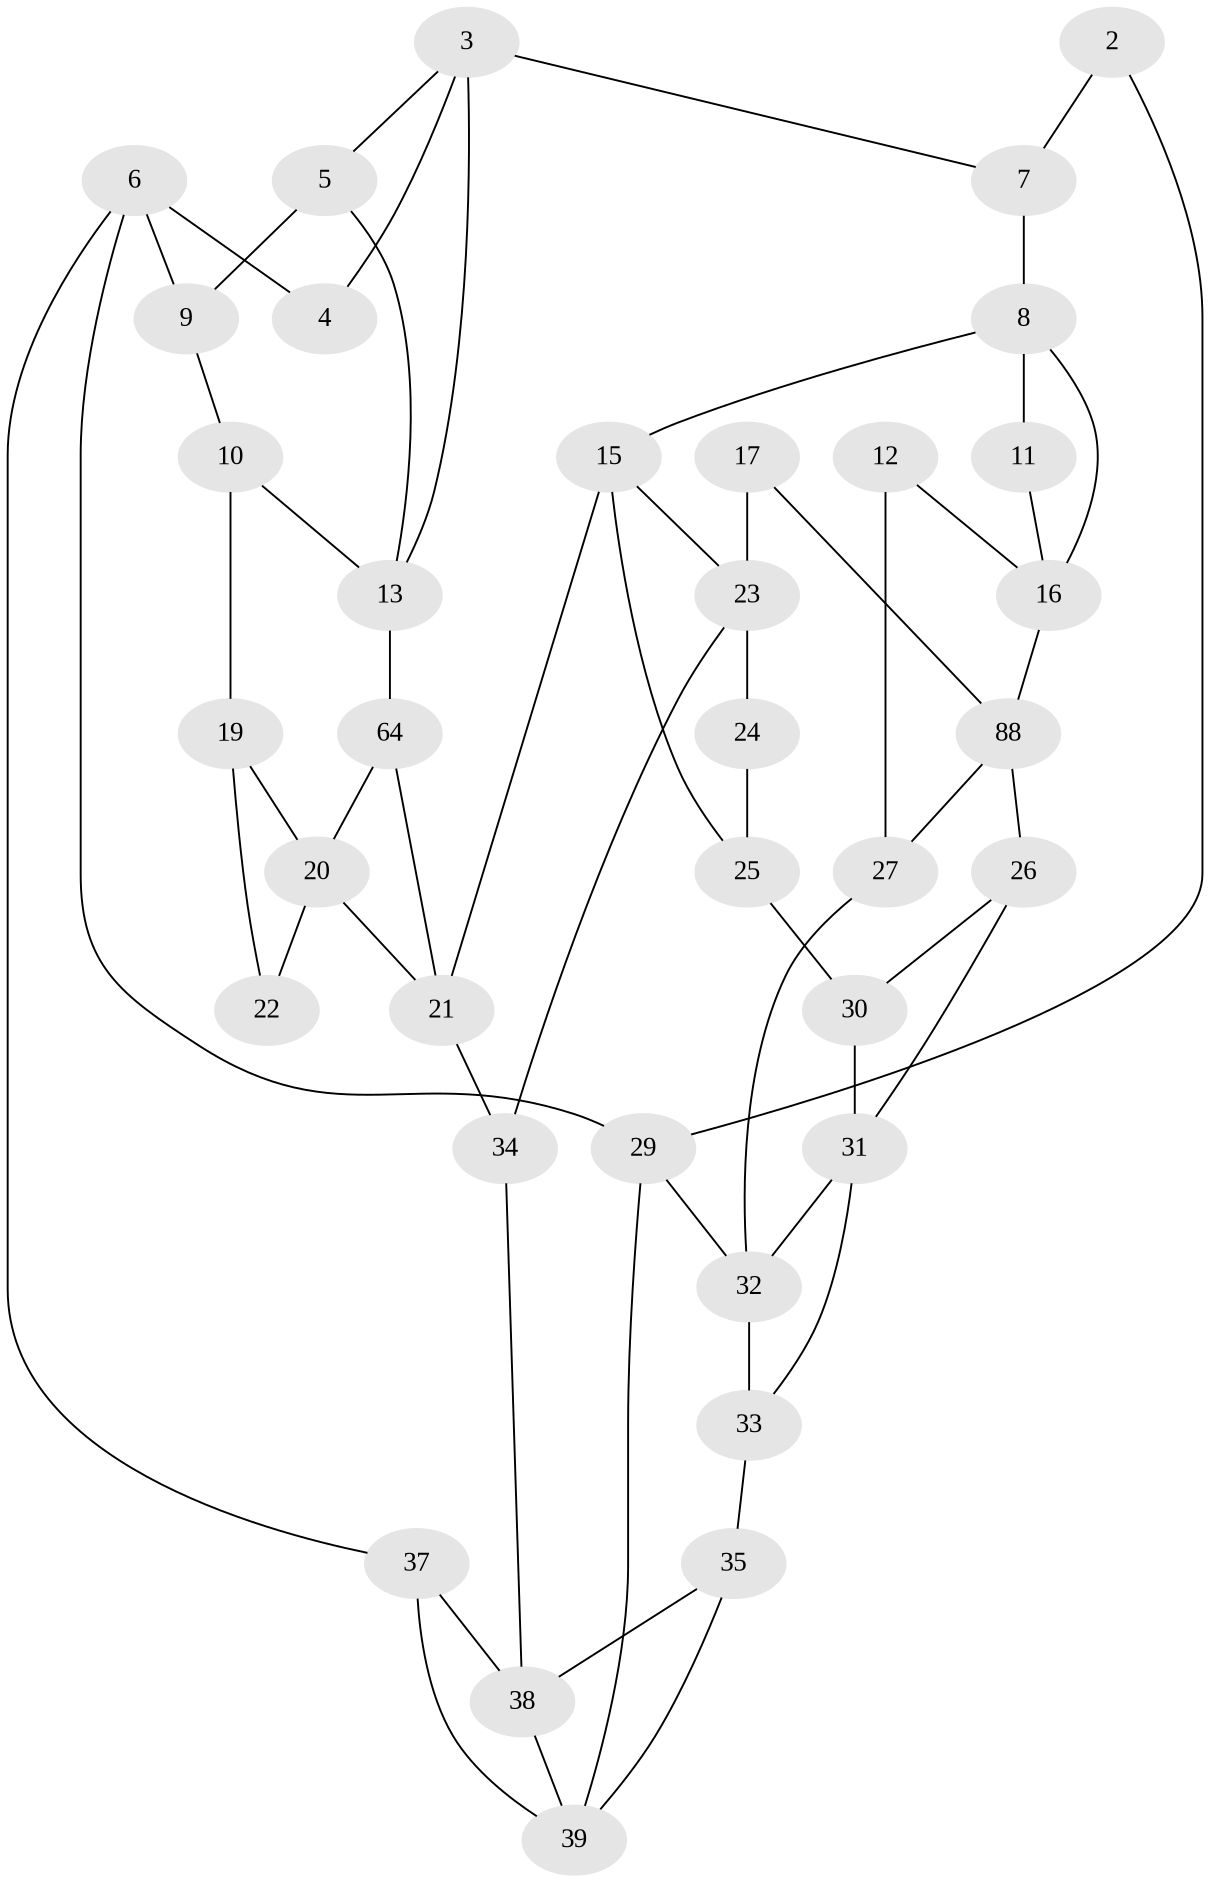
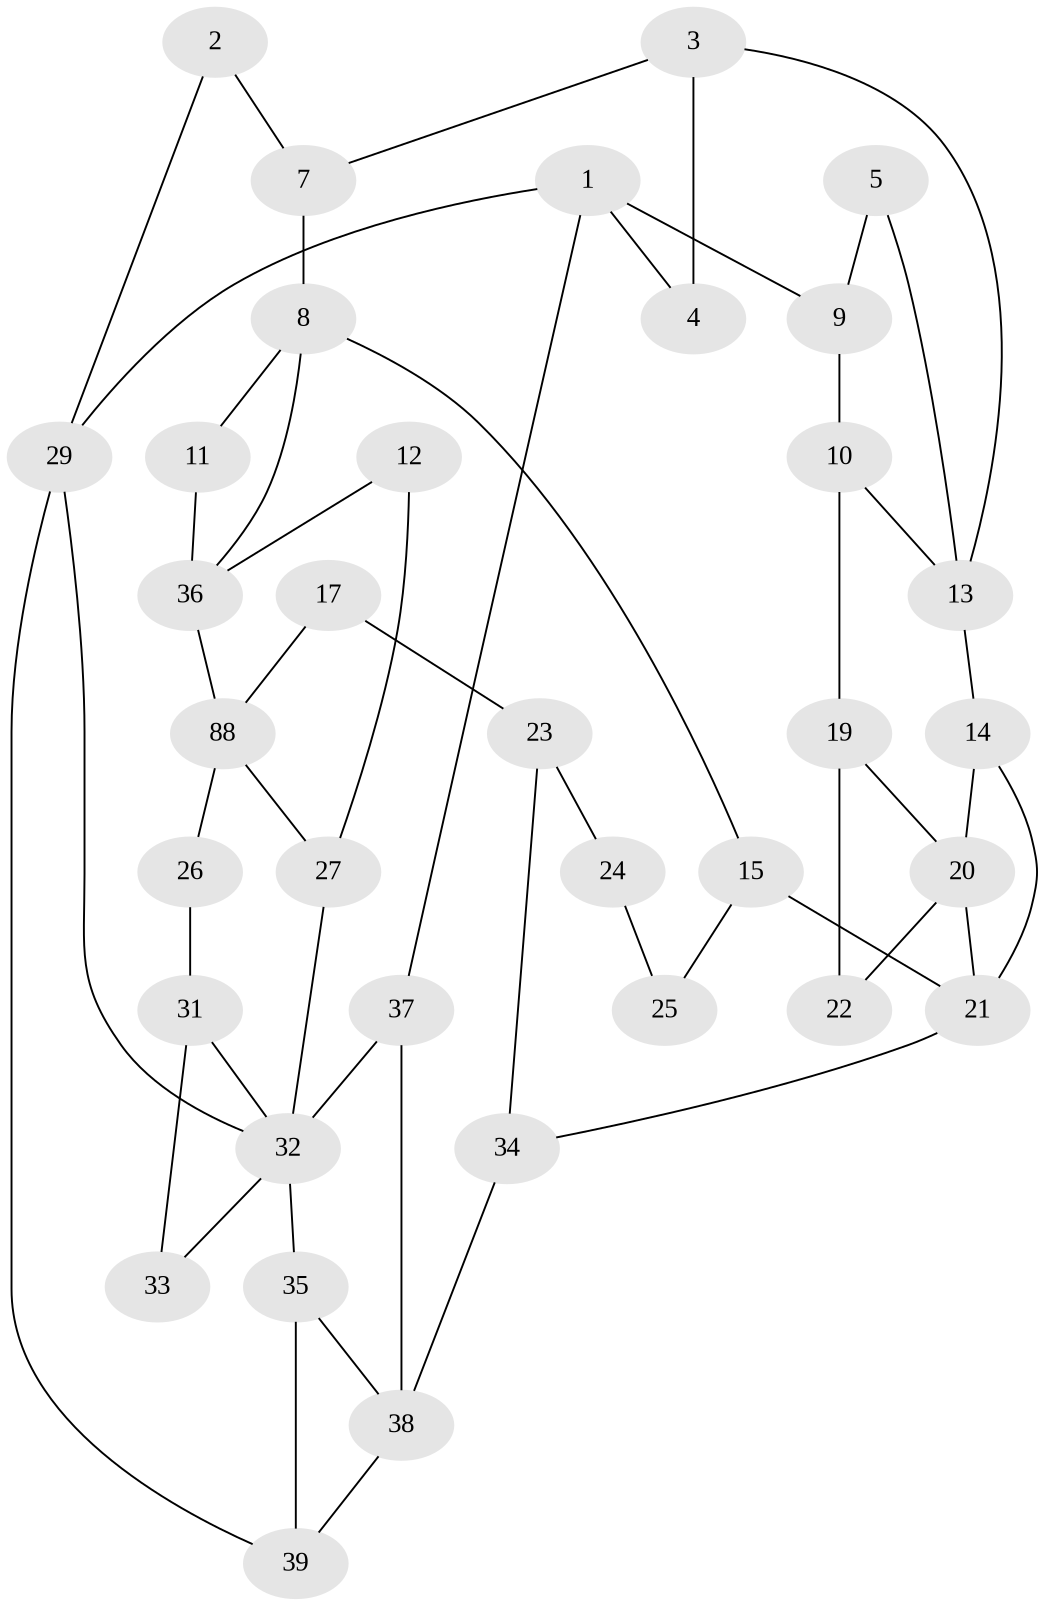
(396, 111) -> none
(134, 181) -> (588, 181)
(678, 526) -> none
(1049, 595) -> (190, 595)
(390, 734) -> (978, 734)
(855, 1010) -> none
(741, 1495) -> (292, 1218)
(447, 1724) -> (345, 1080)
